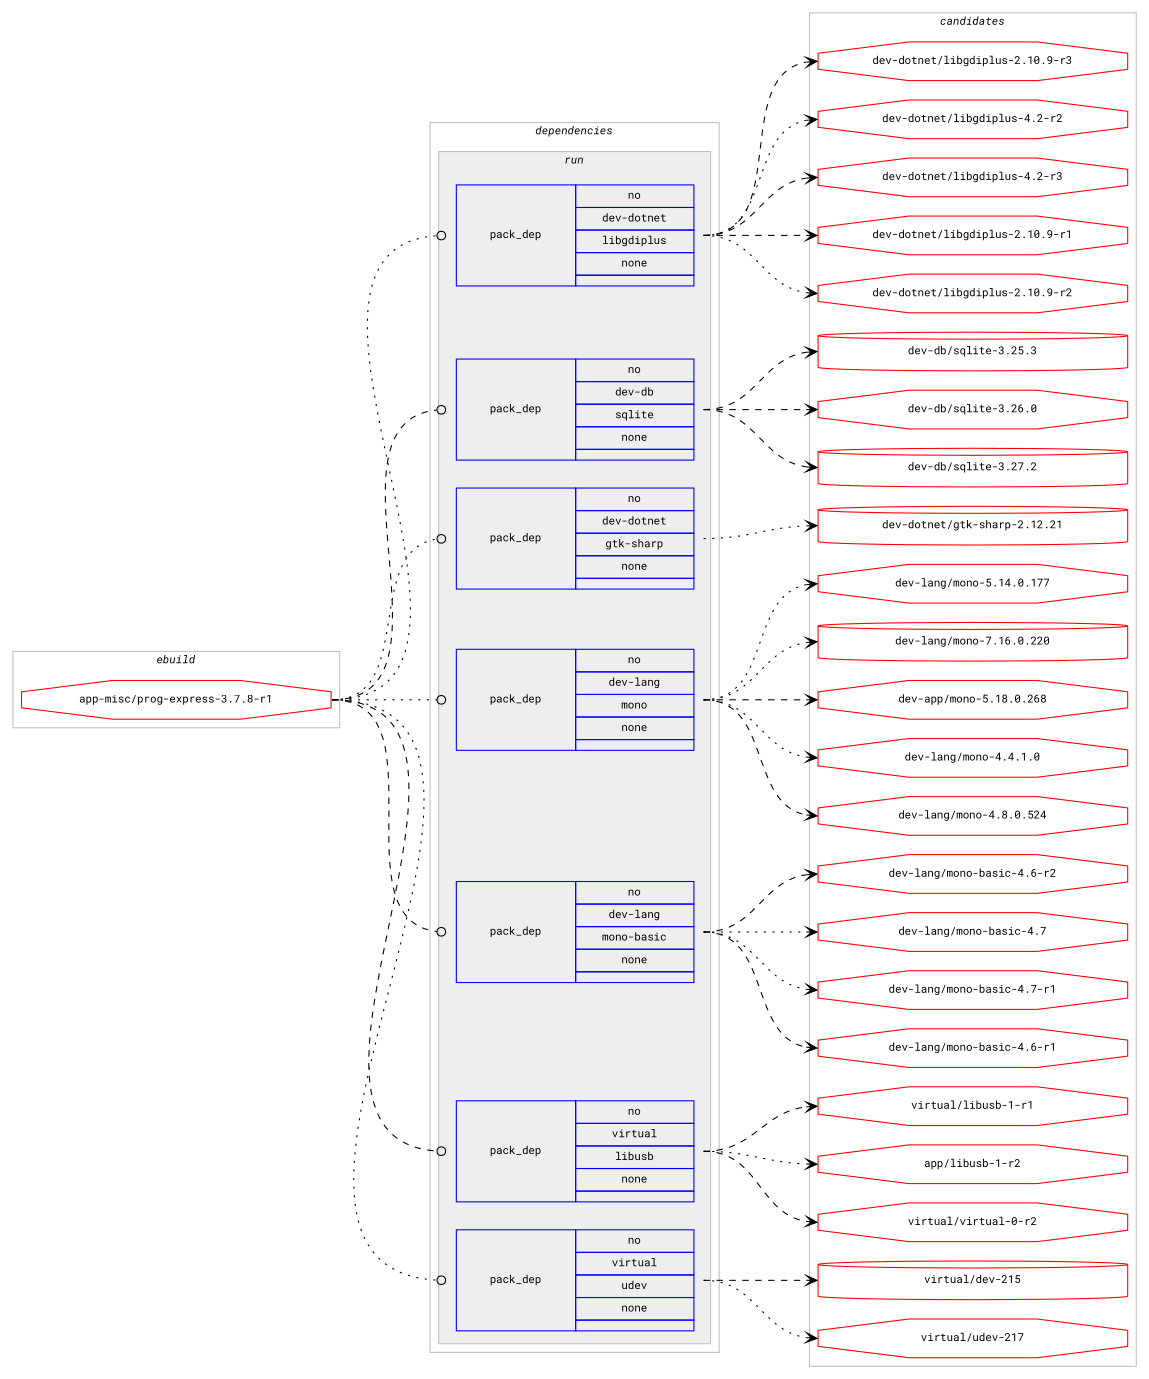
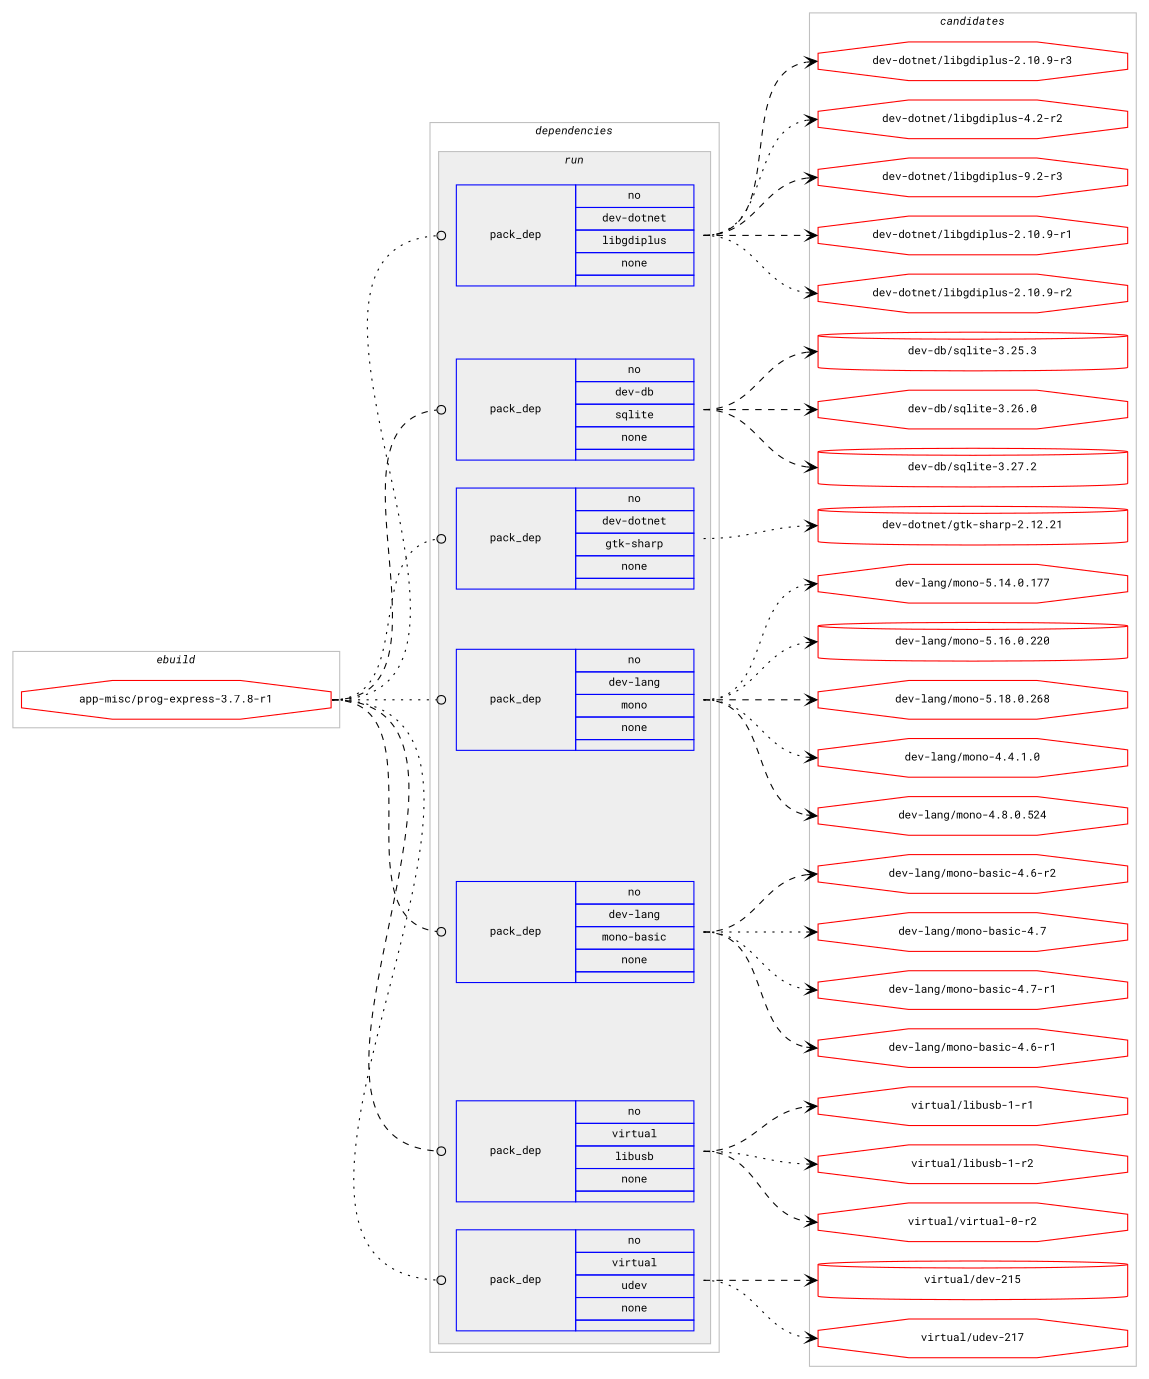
(973, 177) -> (973, 177)
(973, 642) -> (973, 642)
(973, 700) -> (973, 700)
(973, 1164) -> (973, 1164)
